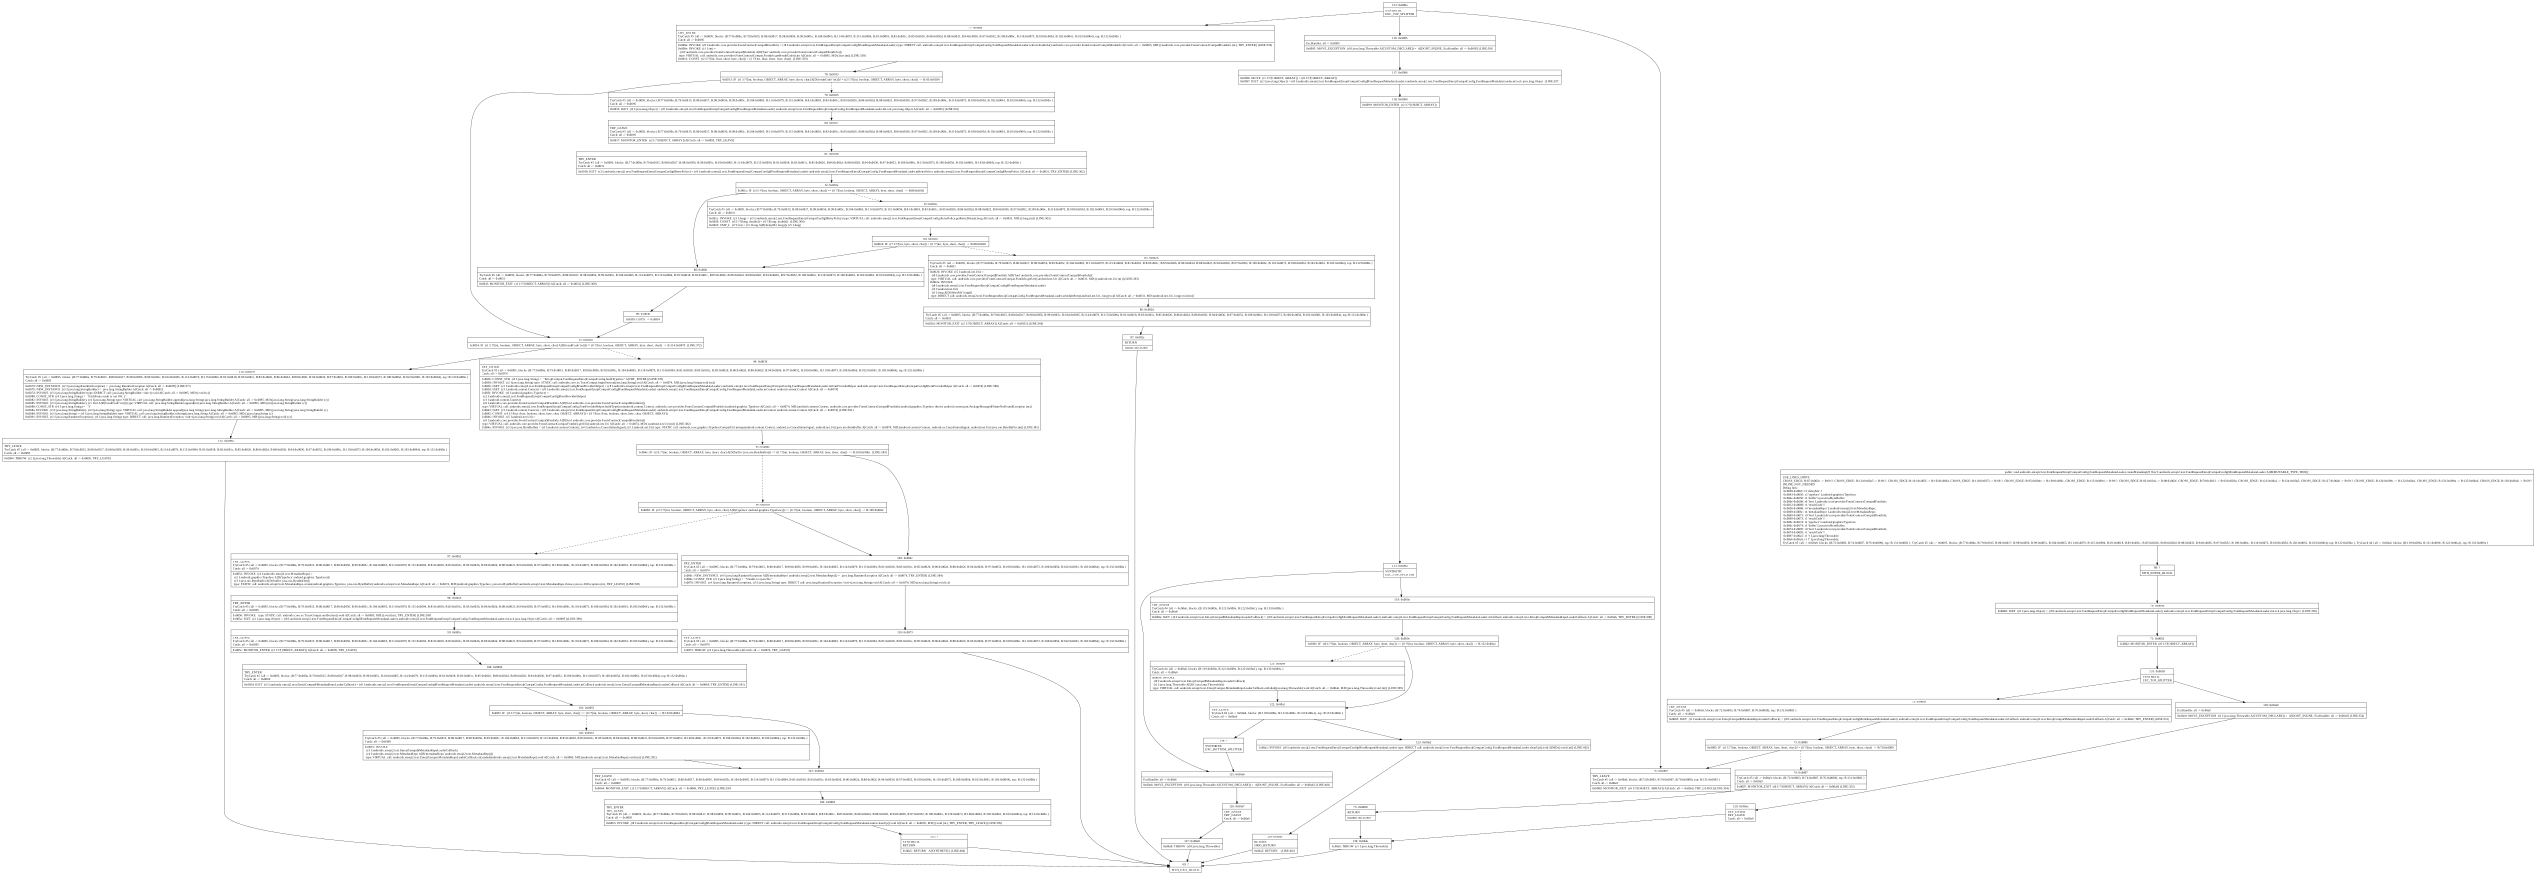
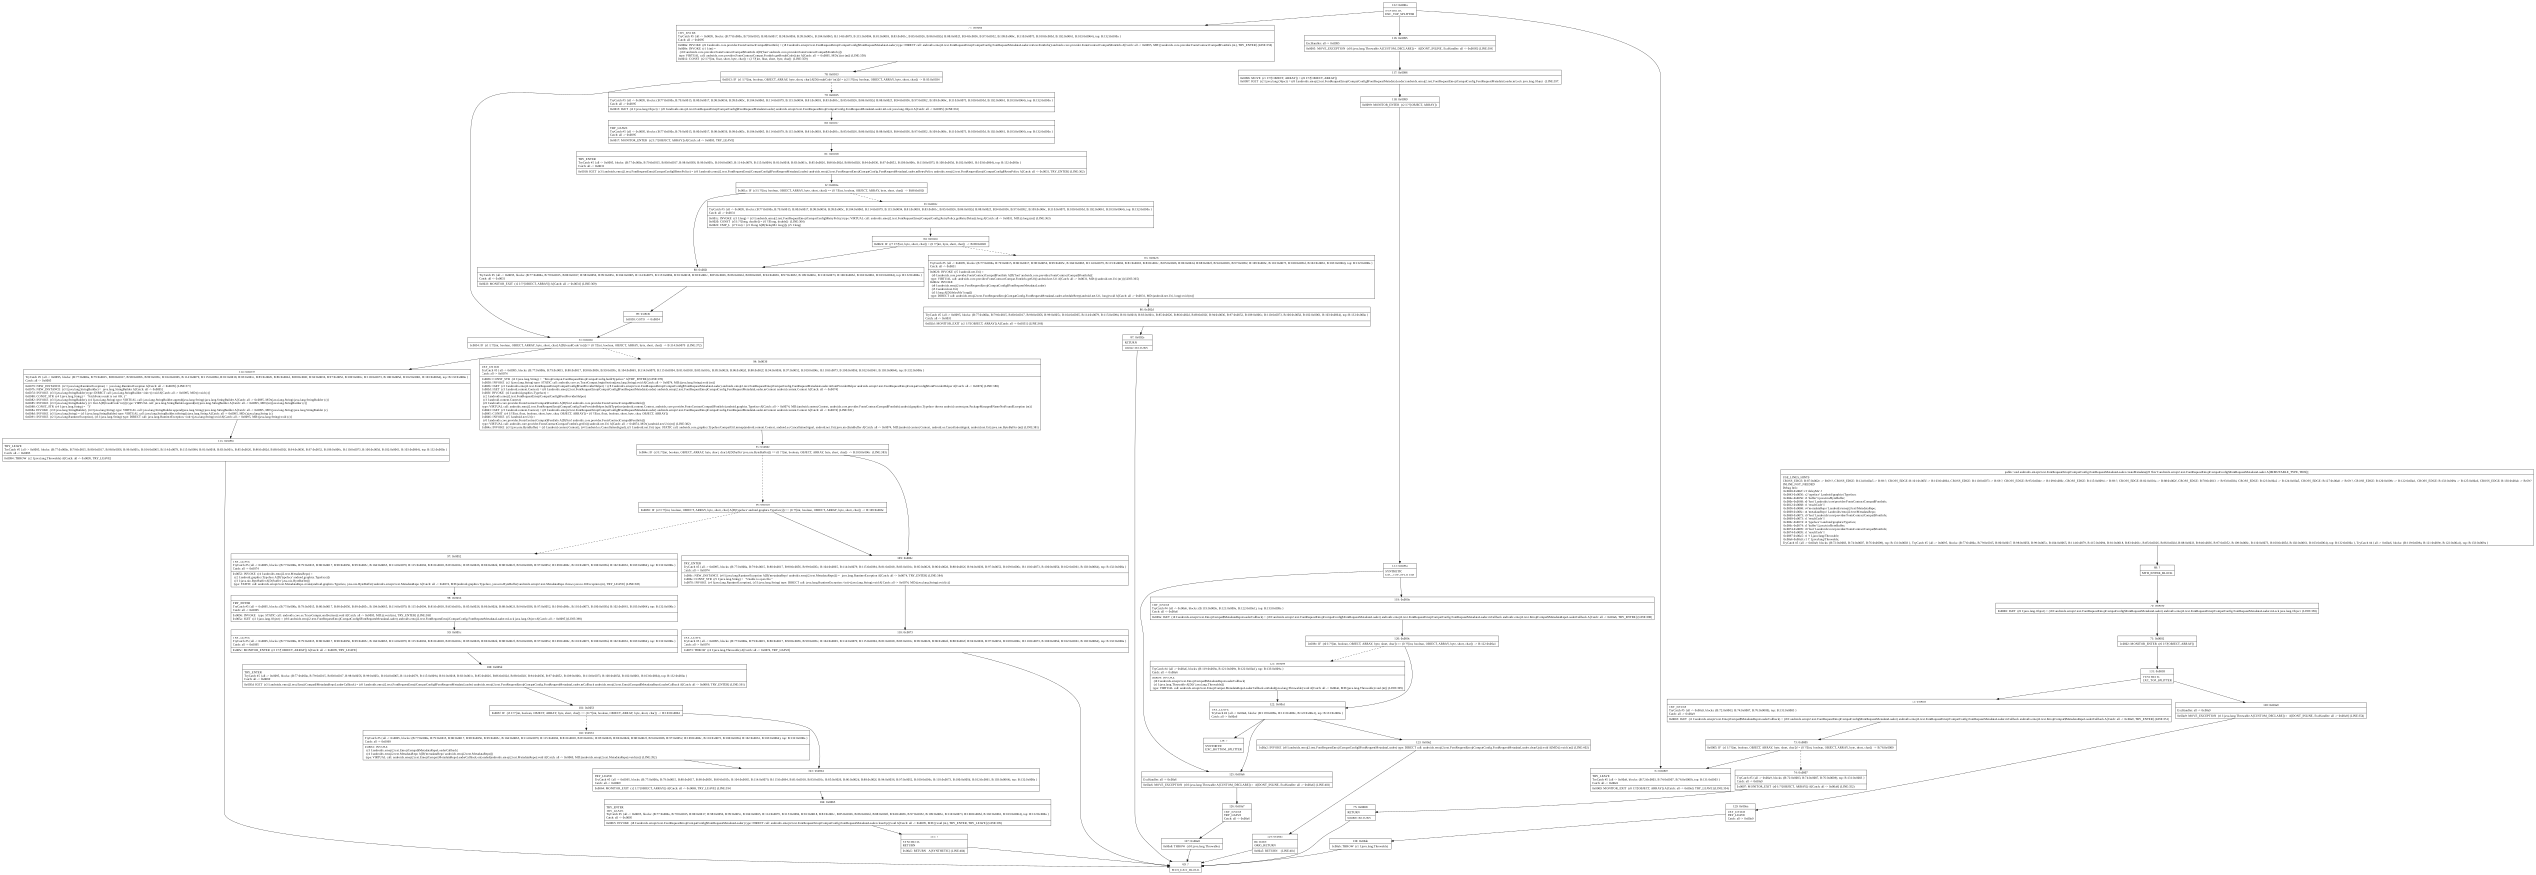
(1230, 761) -> (1250, 742)
(1360, 828) -> (1286, 857)
